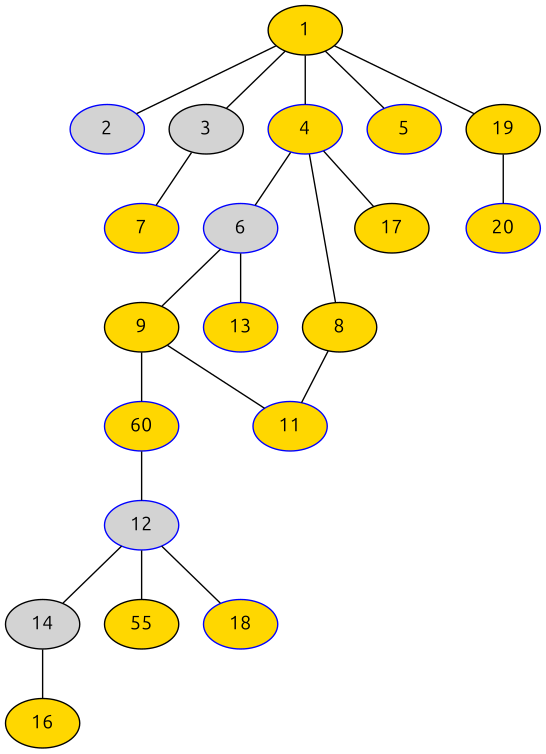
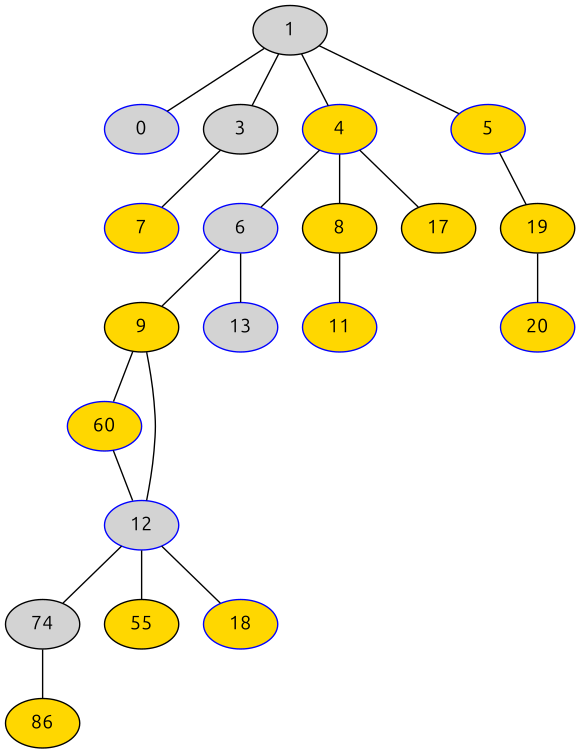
(305, 30) -> (290, 30)
(404, 80) -> (513, 179)
(107, 129) -> (142, 129)
(241, 327) -> (241, 327)
(216, 377) -> (155, 426)
(43, 624) -> (43, 624)
(43, 723) -> (43, 723)
